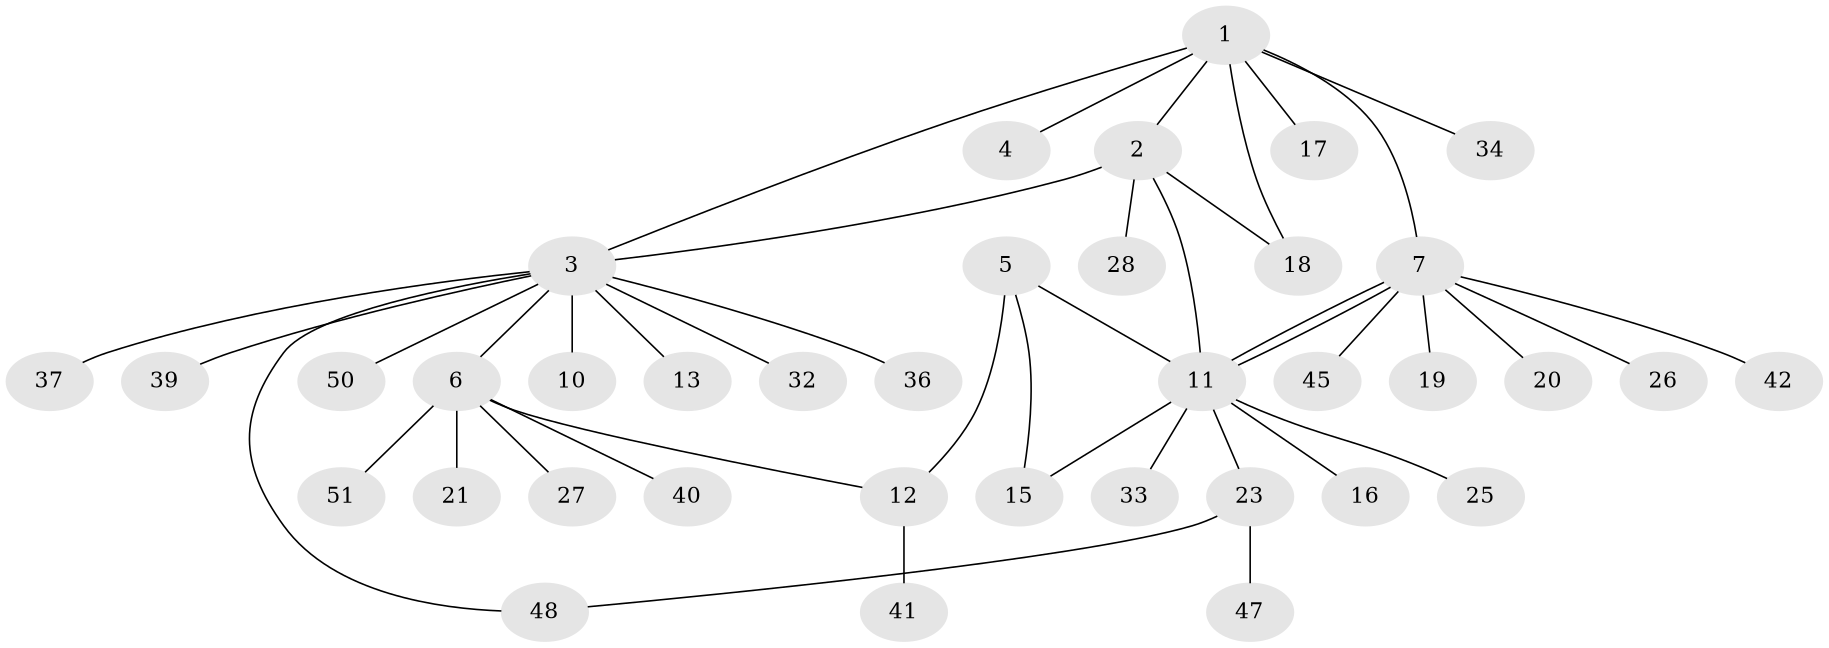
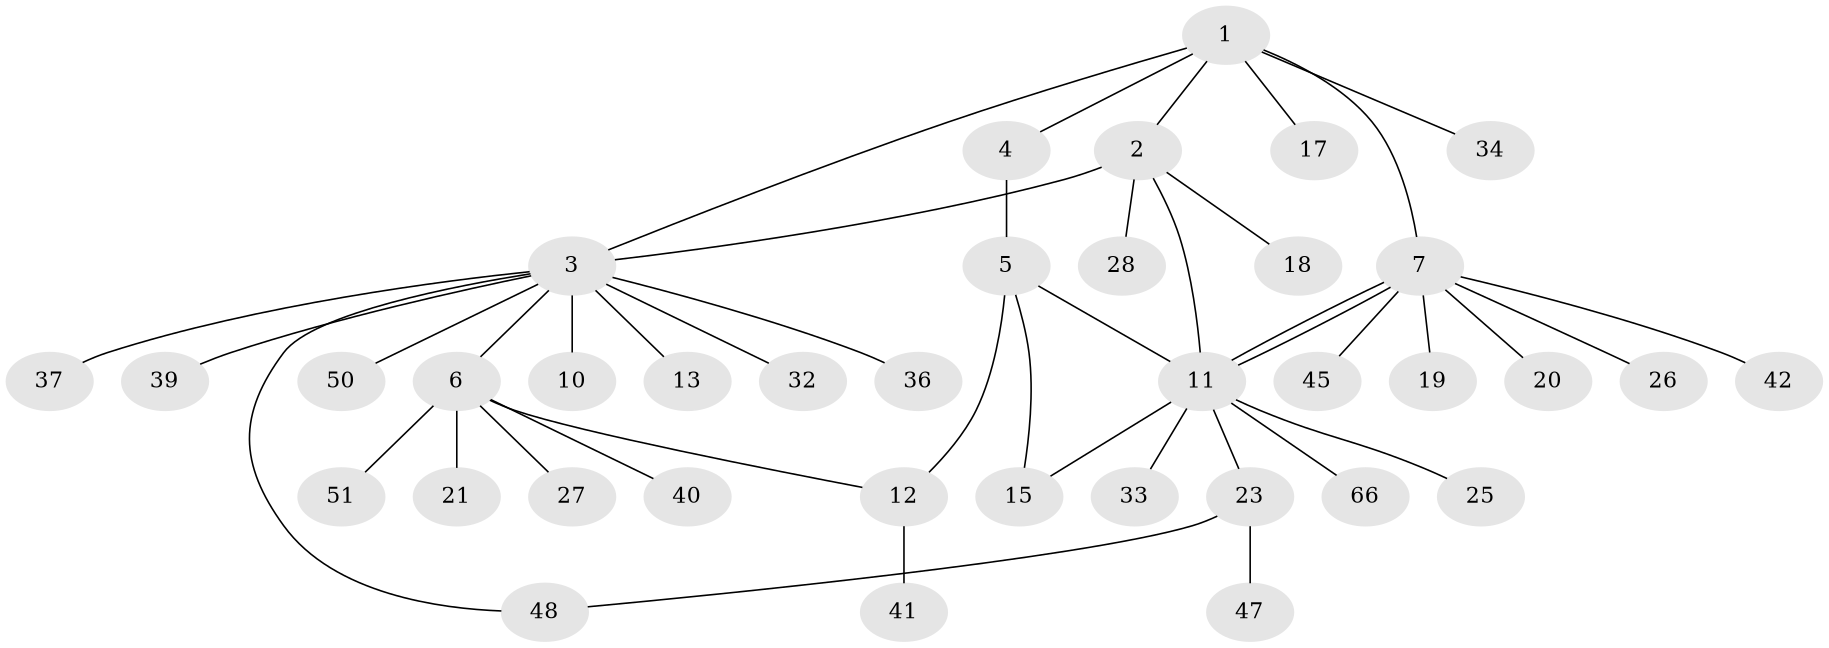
(1249, 154) -> none
none -> (1007, 209)
(1366, 497) -> (1366, 497)
